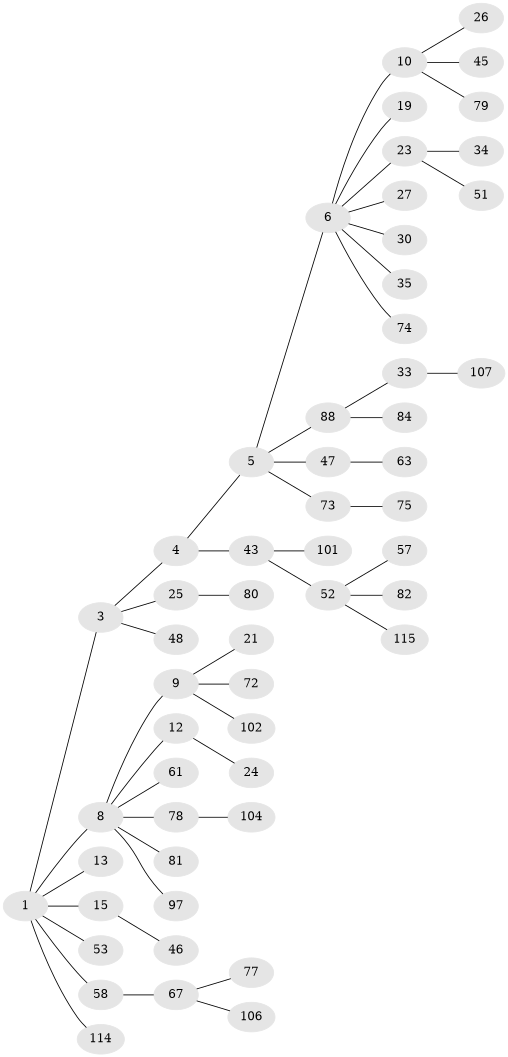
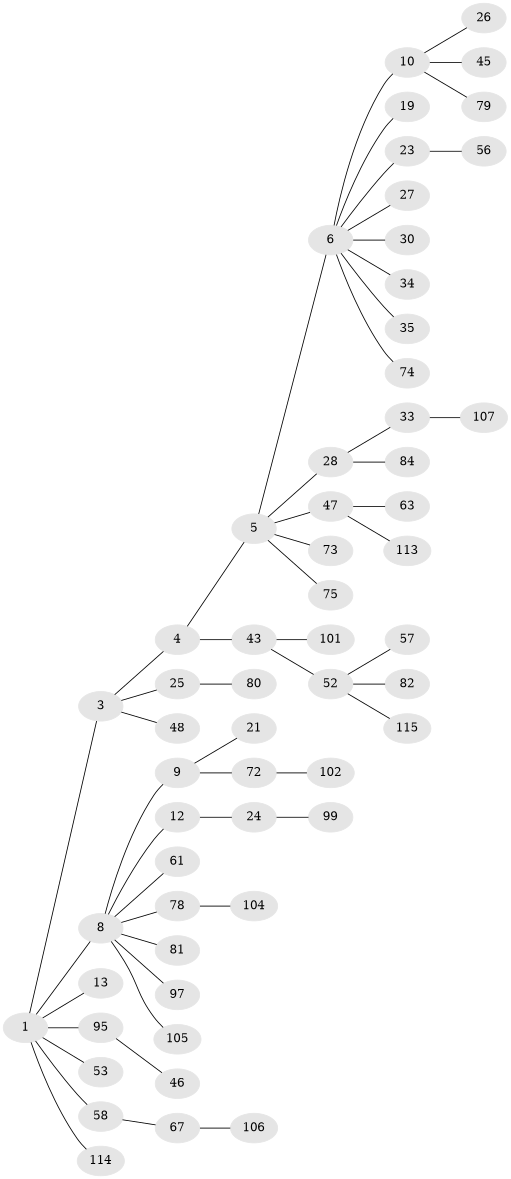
(443, 151) -> (369, 262)
(481, 196) -> (484, 151)
(328, 418) -> (331, 462)
(367, 506) -> (292, 562)
none -> (407, 551)
(214, 706) -> (292, 773)
none -> (331, 817)
(101, 906) -> (101, 1028)
(251, 973) -> none
none -> (177, 1039)
